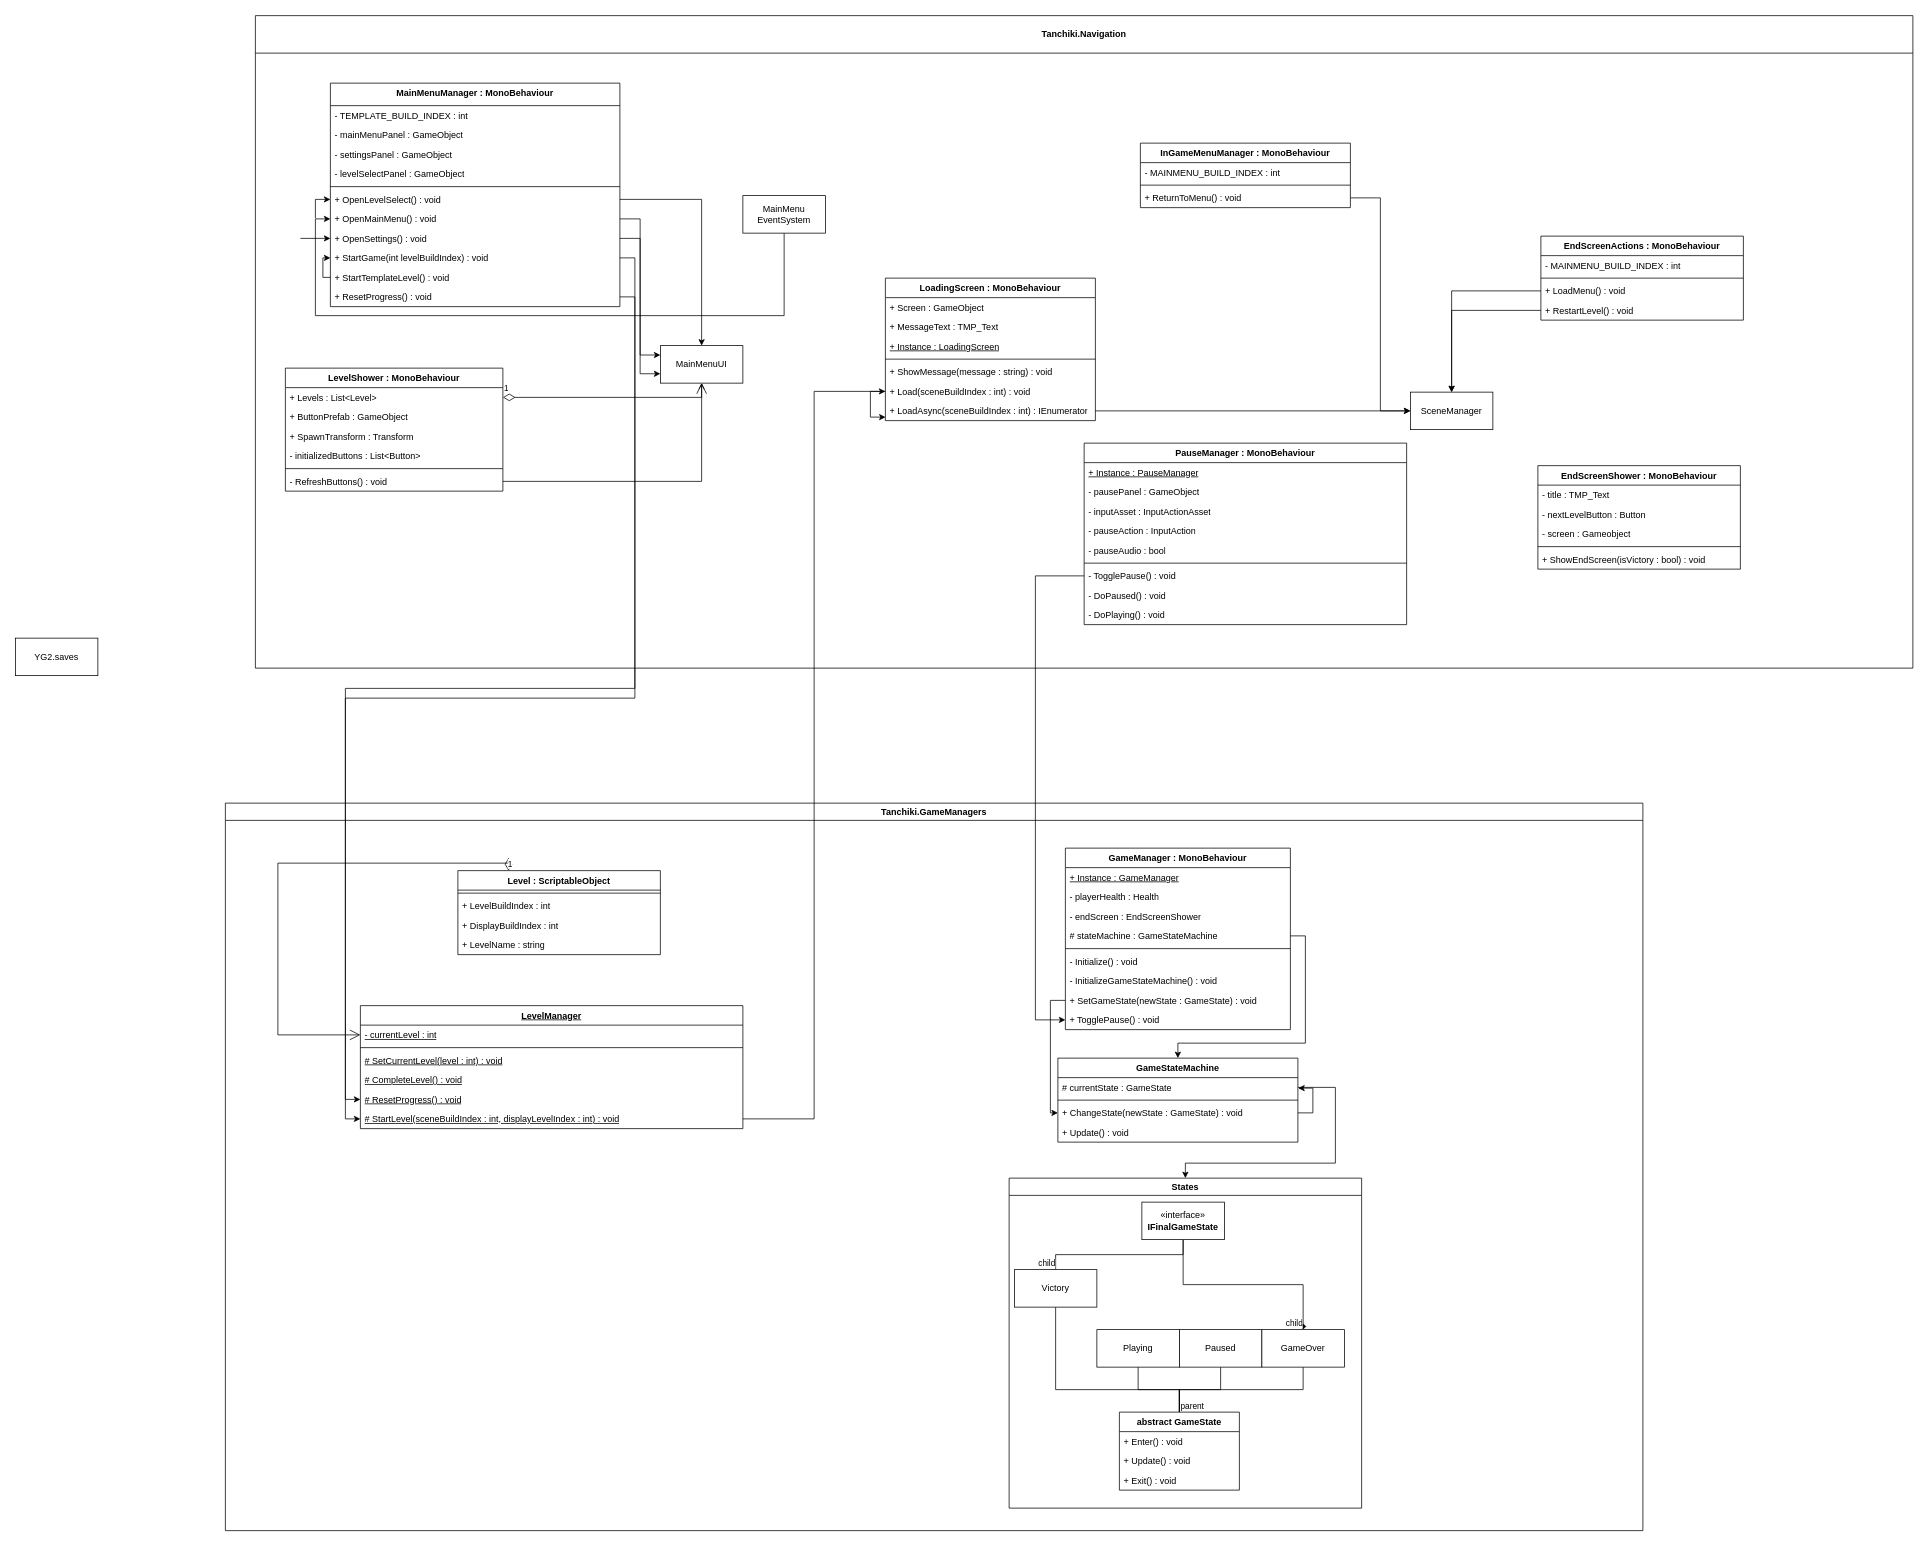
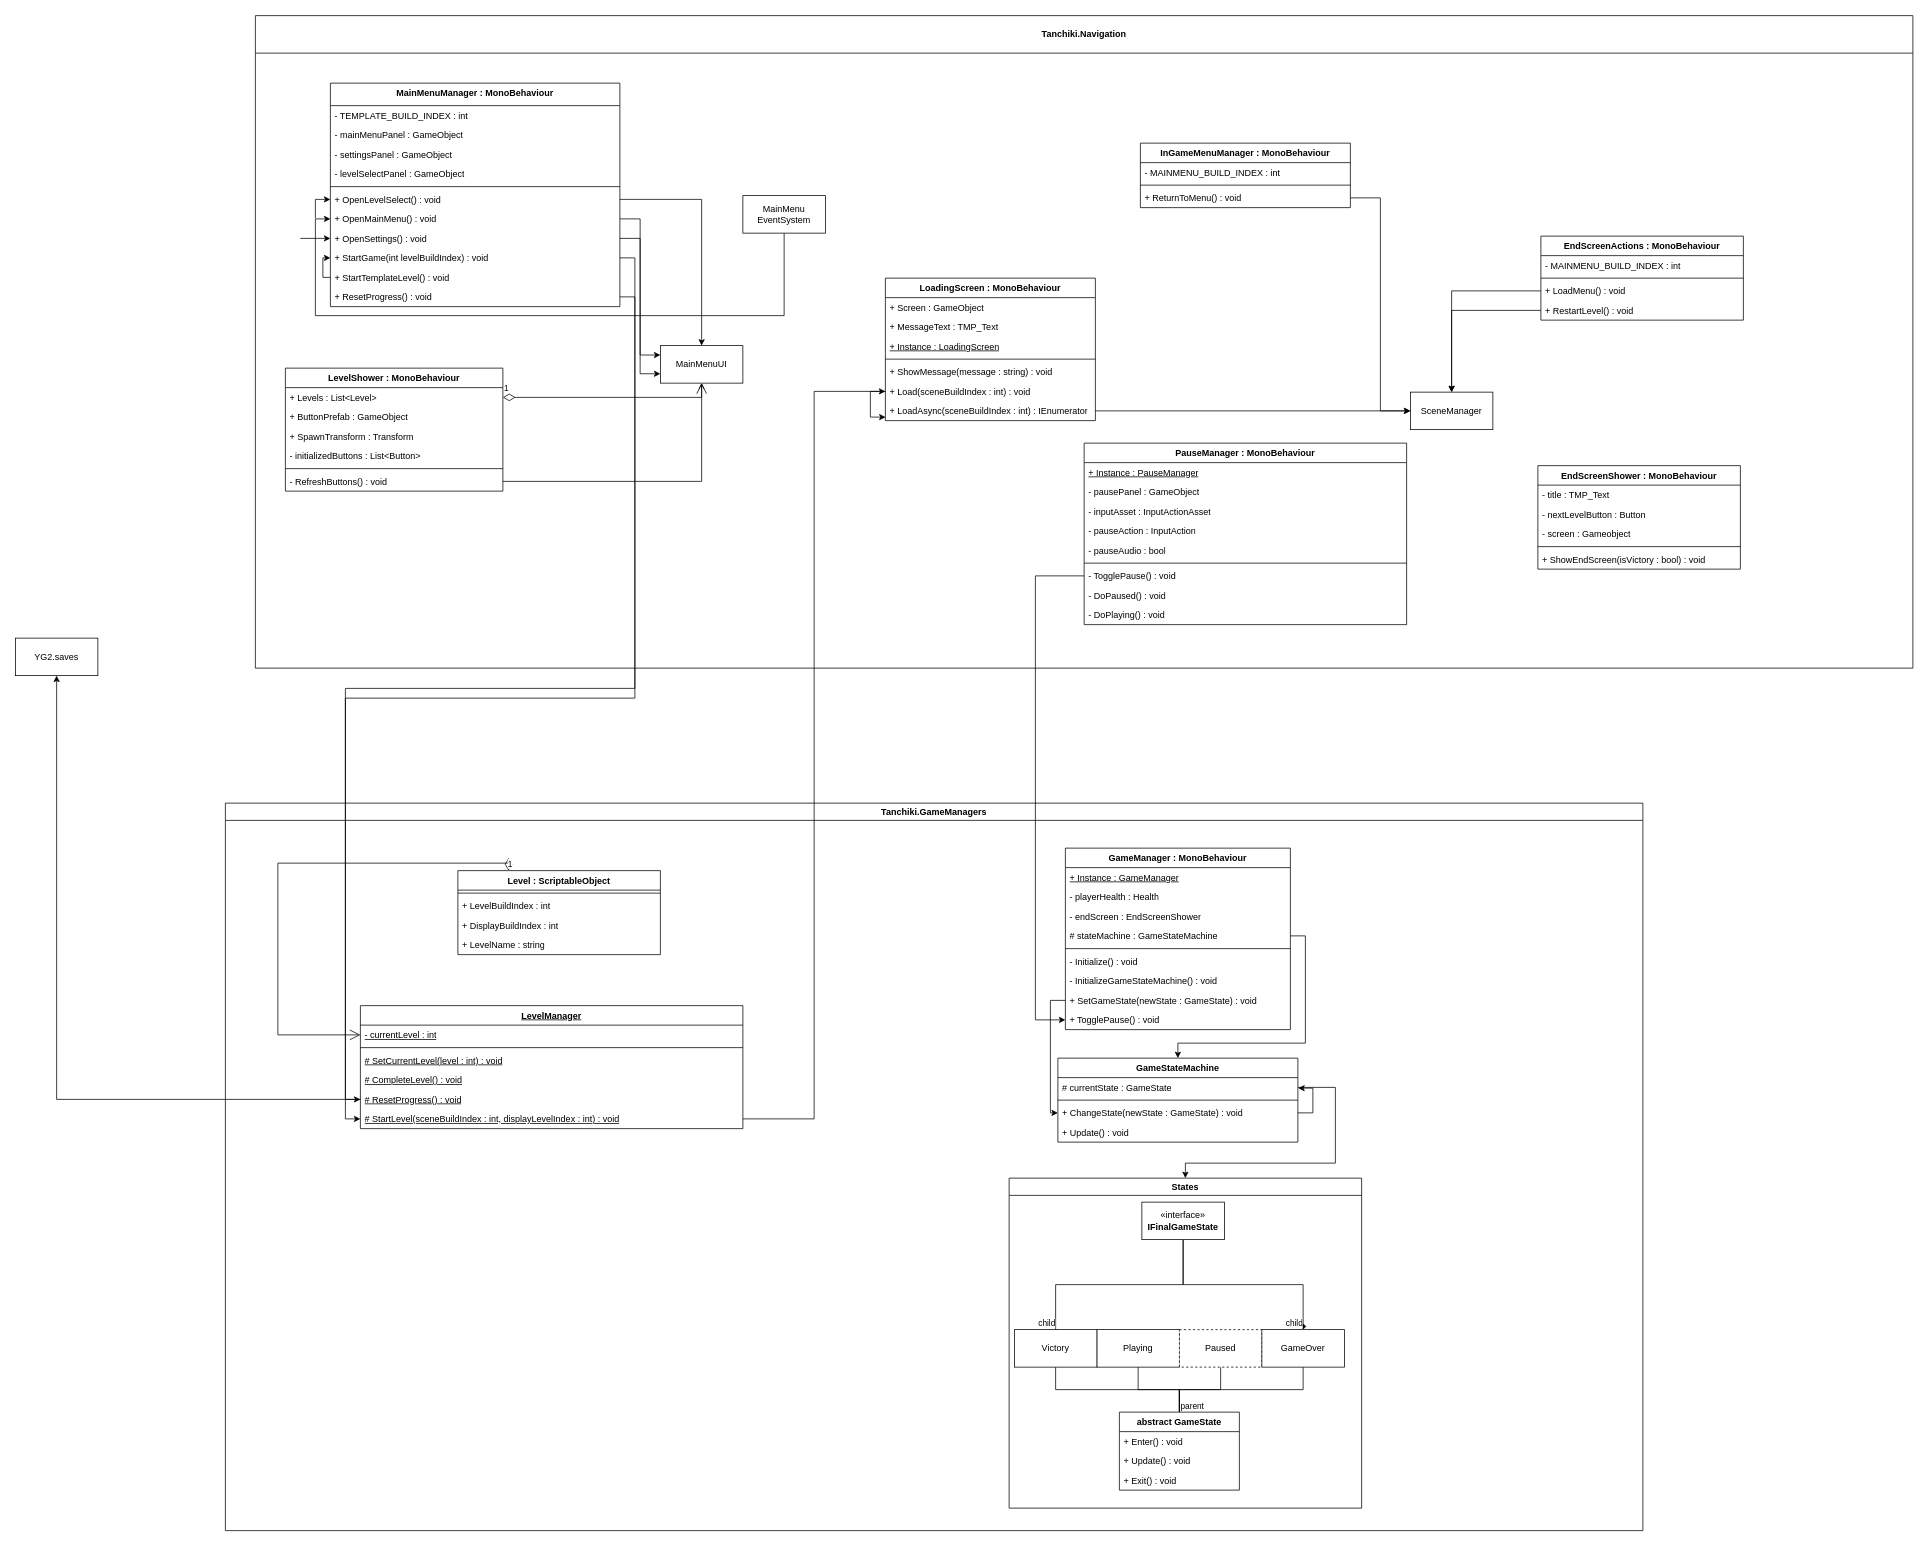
none -> (57, 1033)
(1056, 1288) -> (1056, 1348)
(1221, 1348) -> (1221, 1348)
